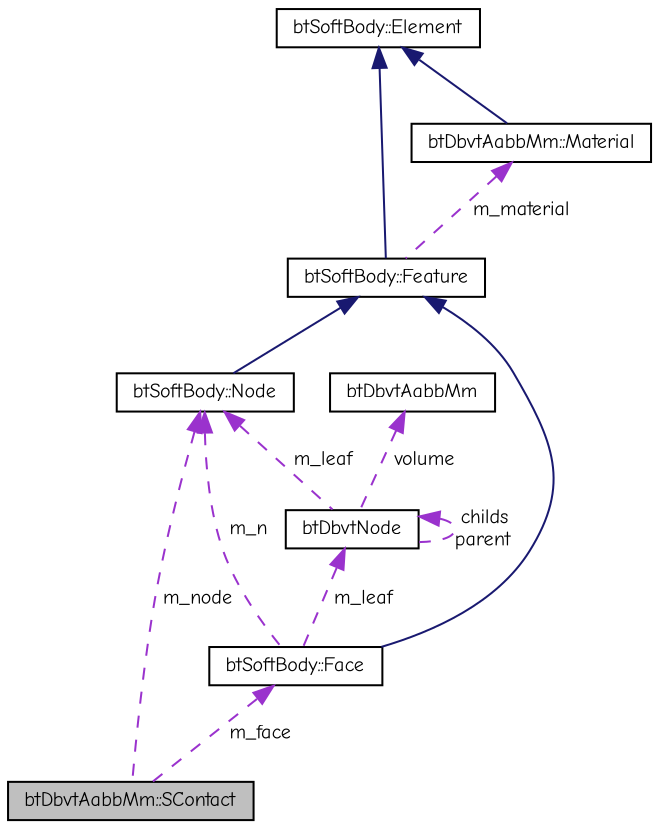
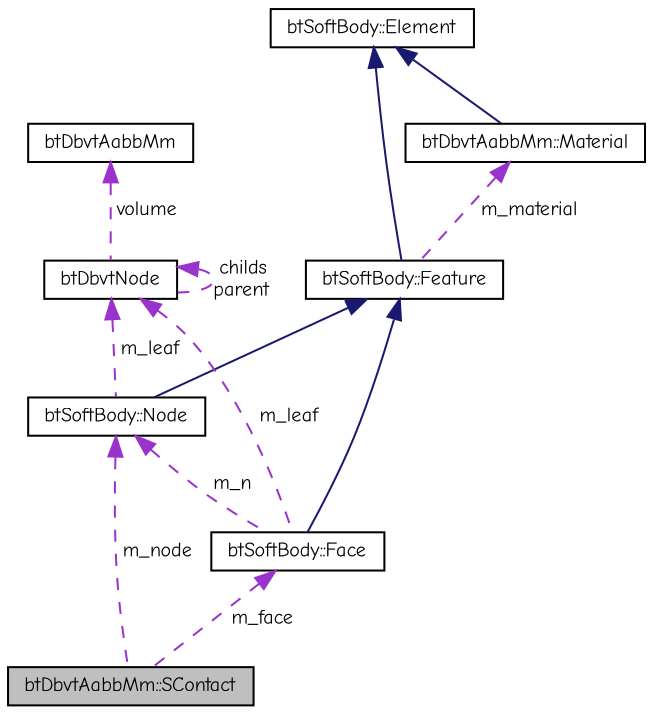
(286, 468) -> (114, 358)
